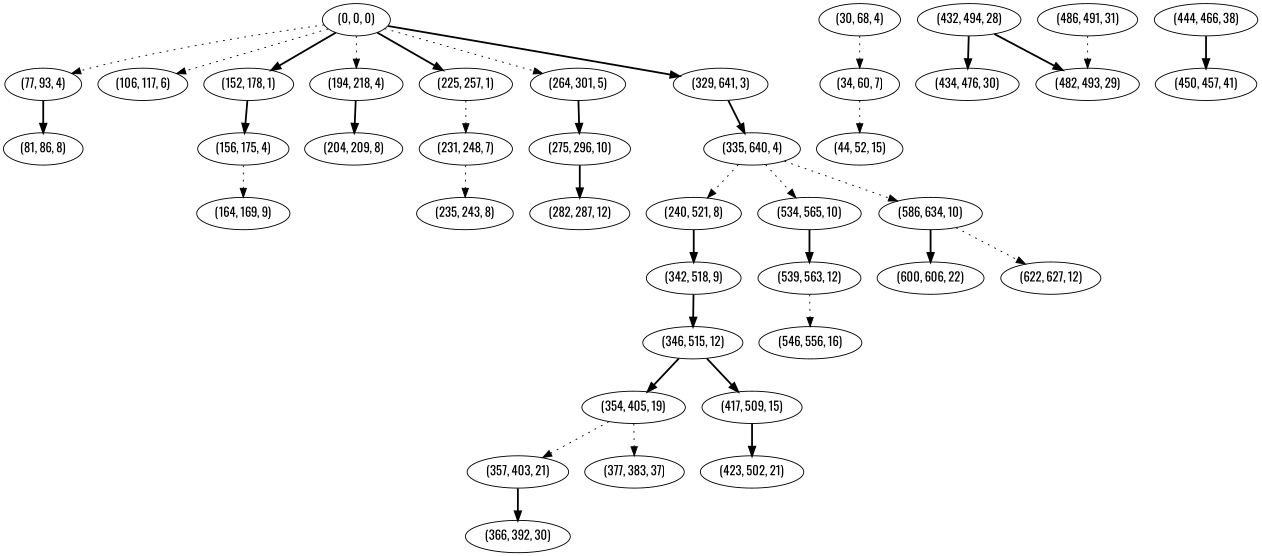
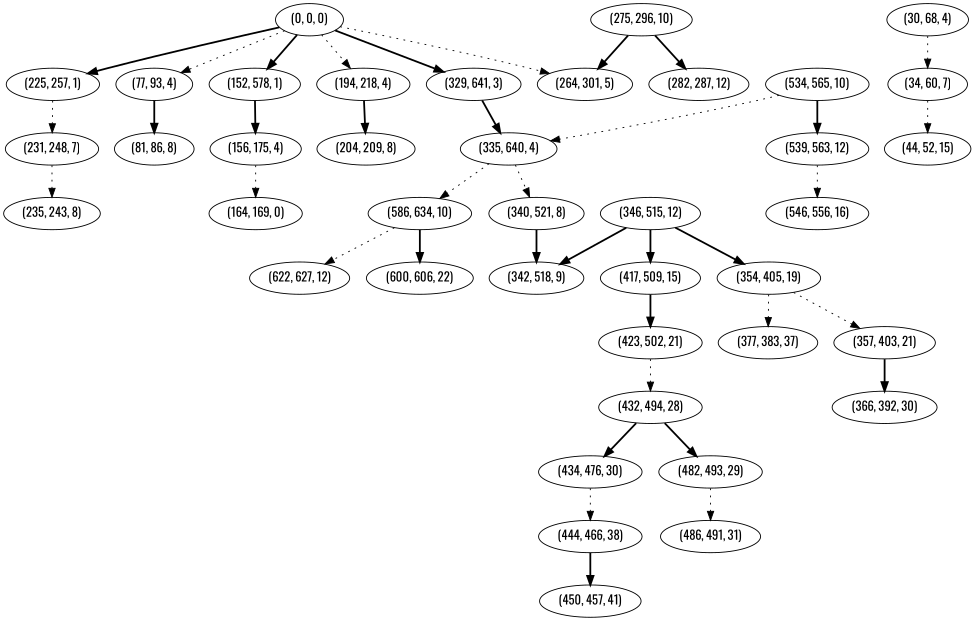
(1088, 48) -> (711, 500)
(143, 84) -> none
(249, 84) -> (255, 84)
(579, 112) -> (616, 49)
(778, 178) -> (670, 119)
(243, 214) -> (256, 214)
(694, 214) -> (536, 214)
(693, 306) -> (597, 244)
none -> (650, 371)
none -> (590, 500)
